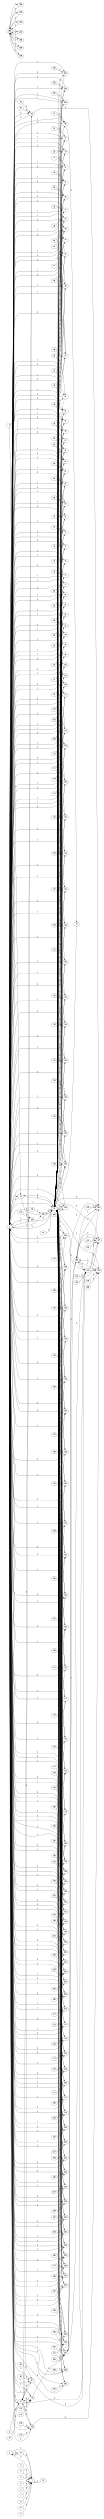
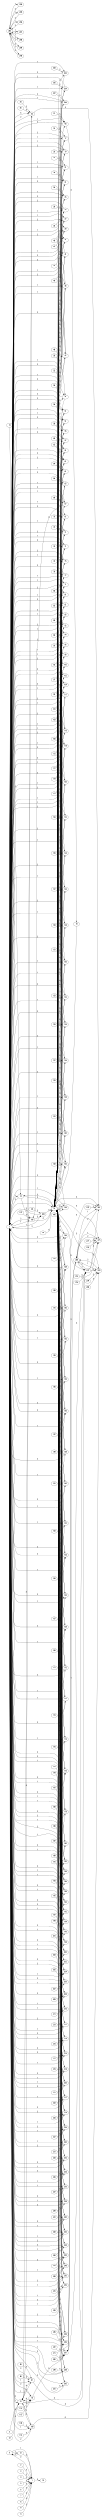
(58, 856) -> (37, 857)
(50, 1213) -> (37, 1218)
(38, 2483) -> (37, 2480)
